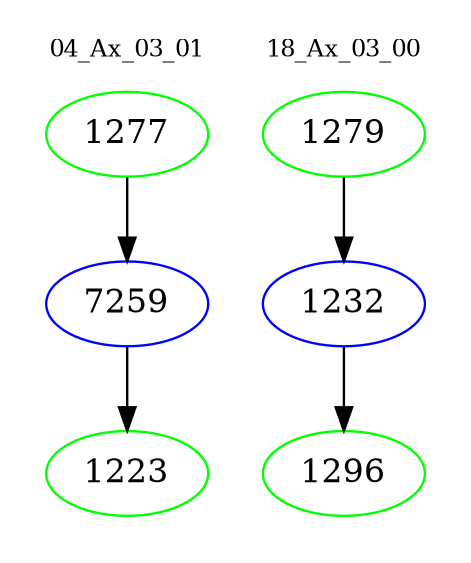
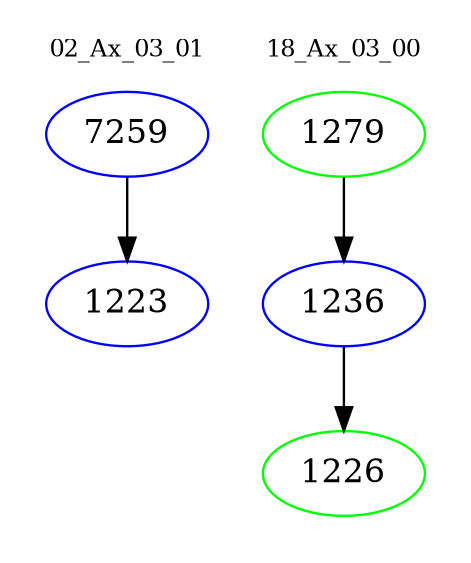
(127, 51) -> (127, 51)
(127, 134) -> none
(344, 304) -> (344, 304)
(127, 473) -> (127, 304)
(344, 473) -> (344, 473)
